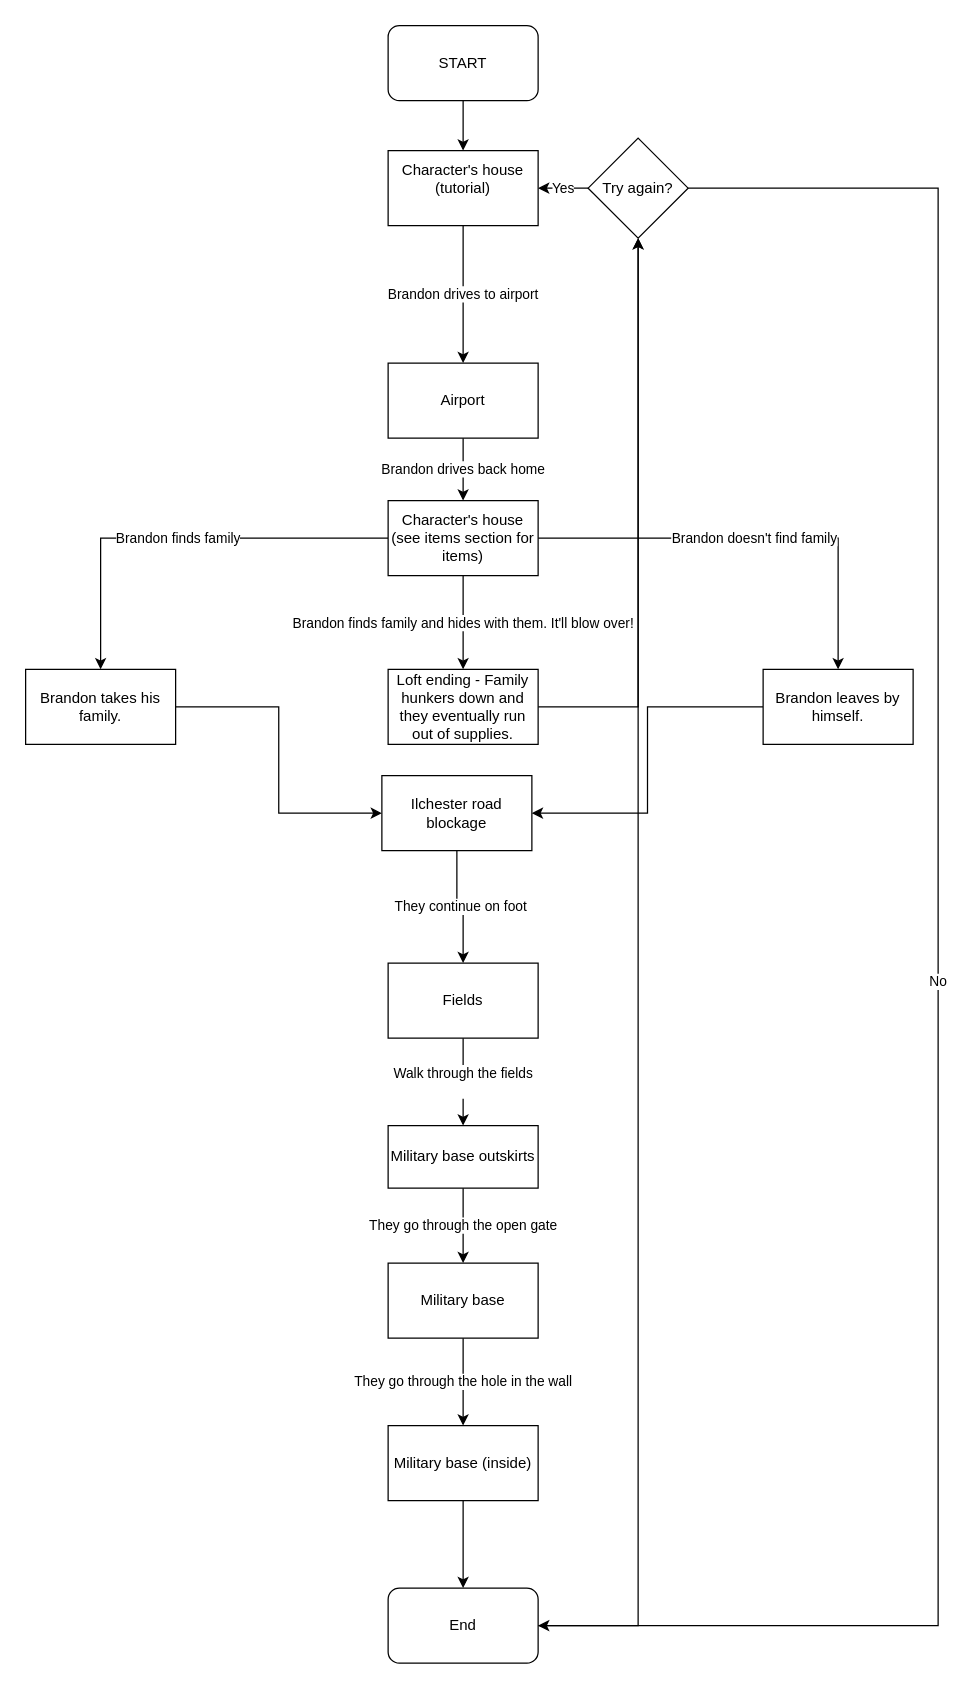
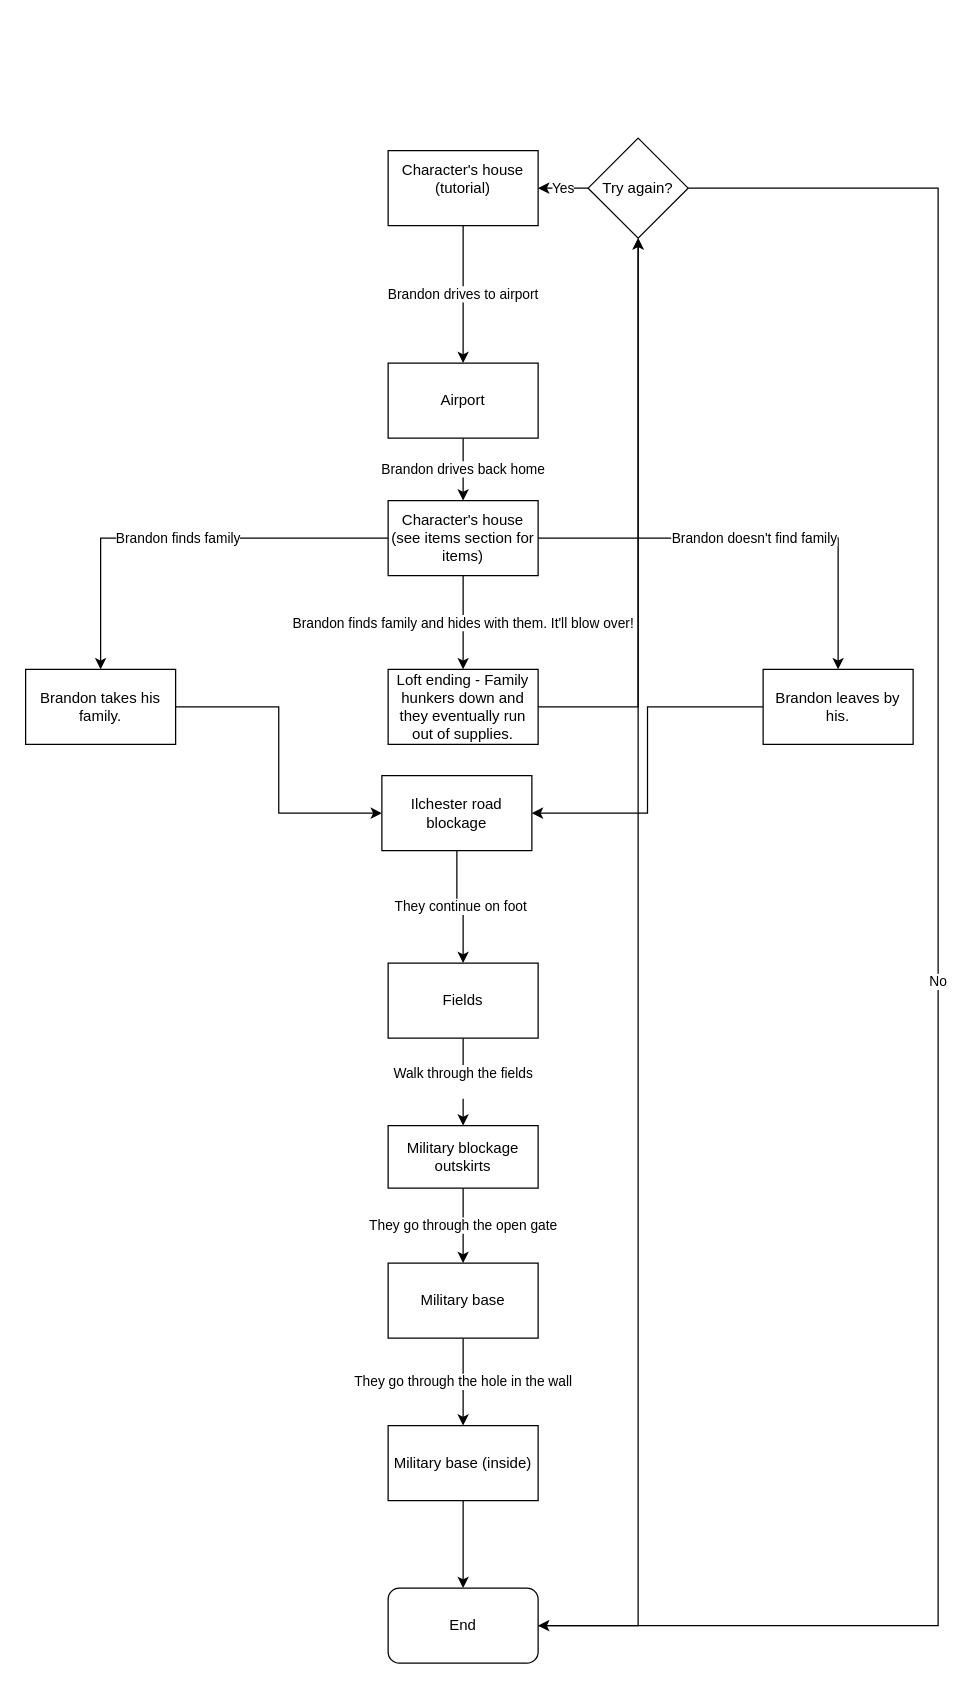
(463, 63) -> none
(463, 122) -> none
(838, 707) -> (838, 707)
(463, 1157) -> (463, 1157)
